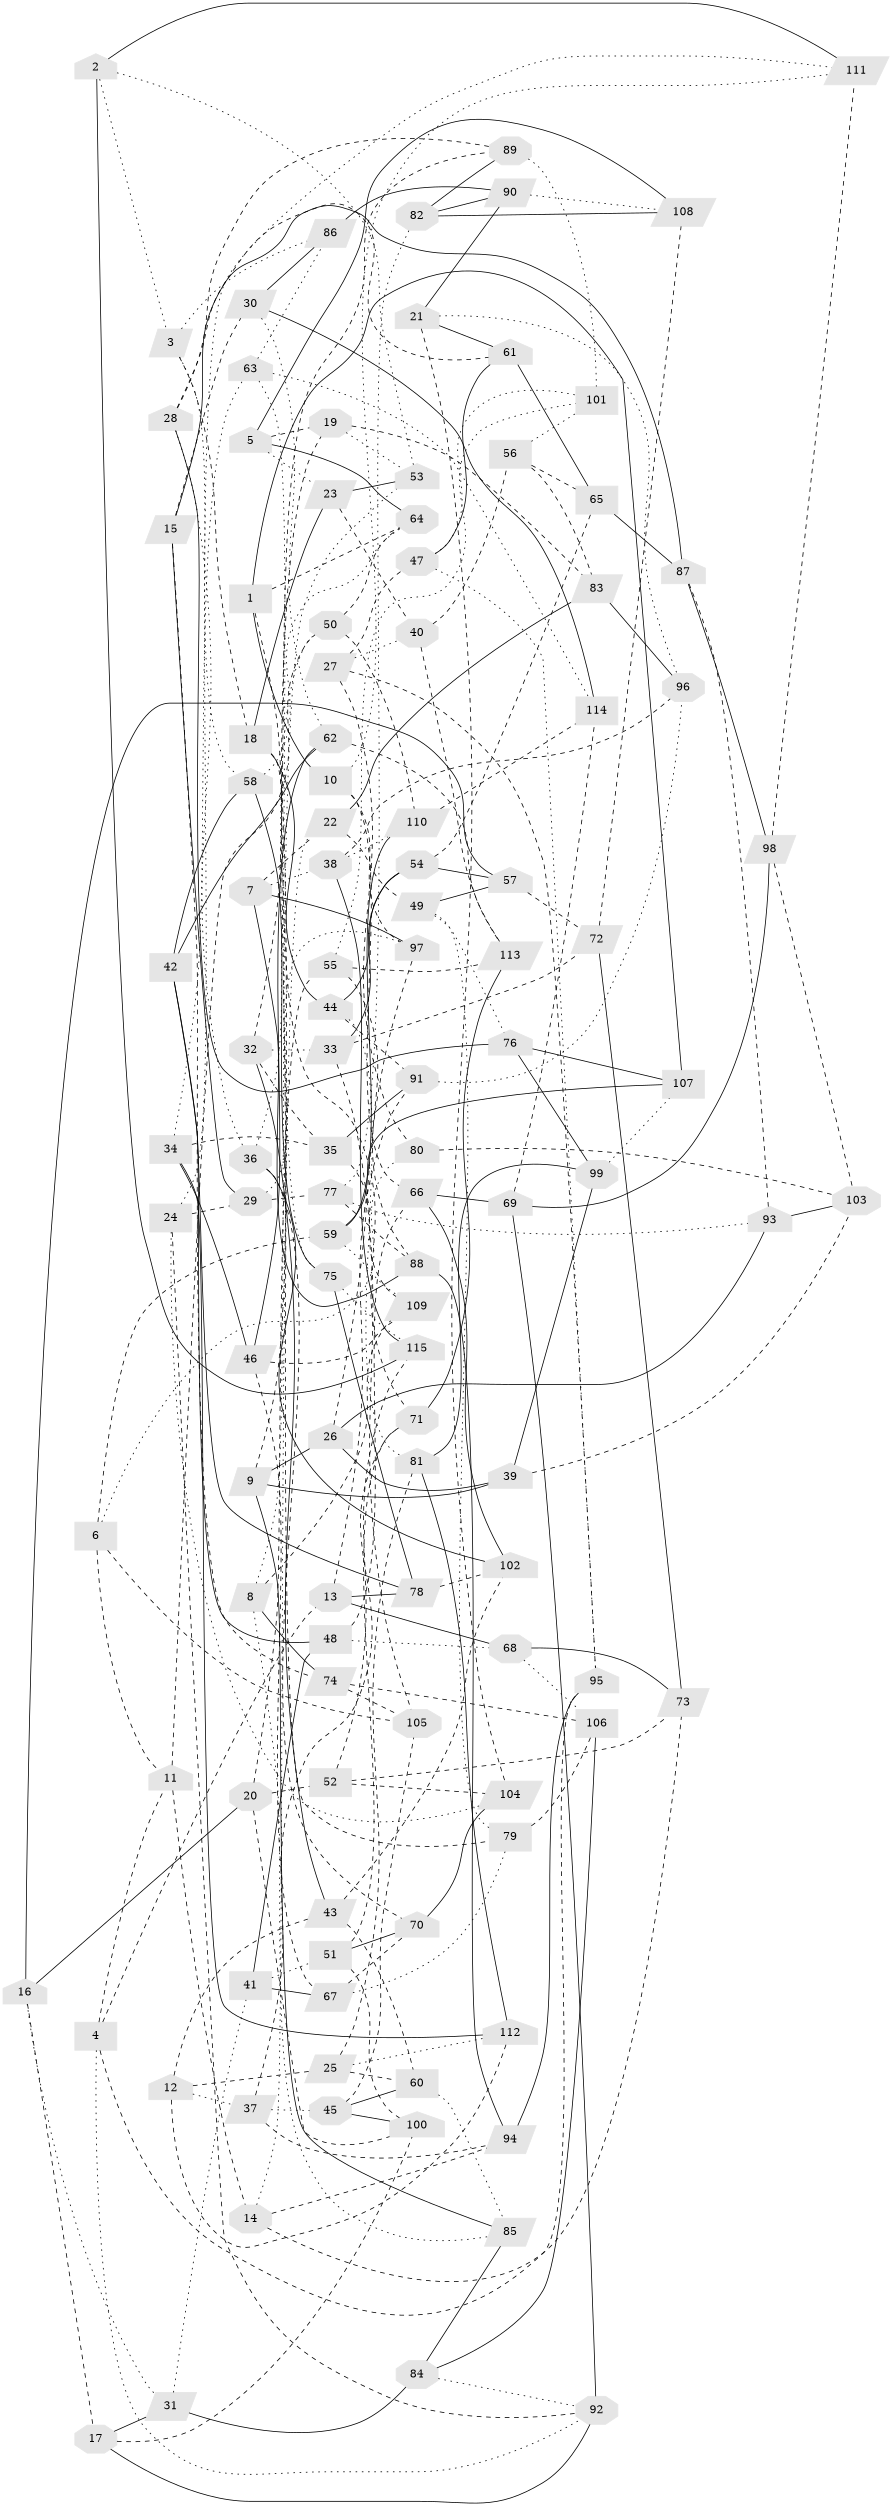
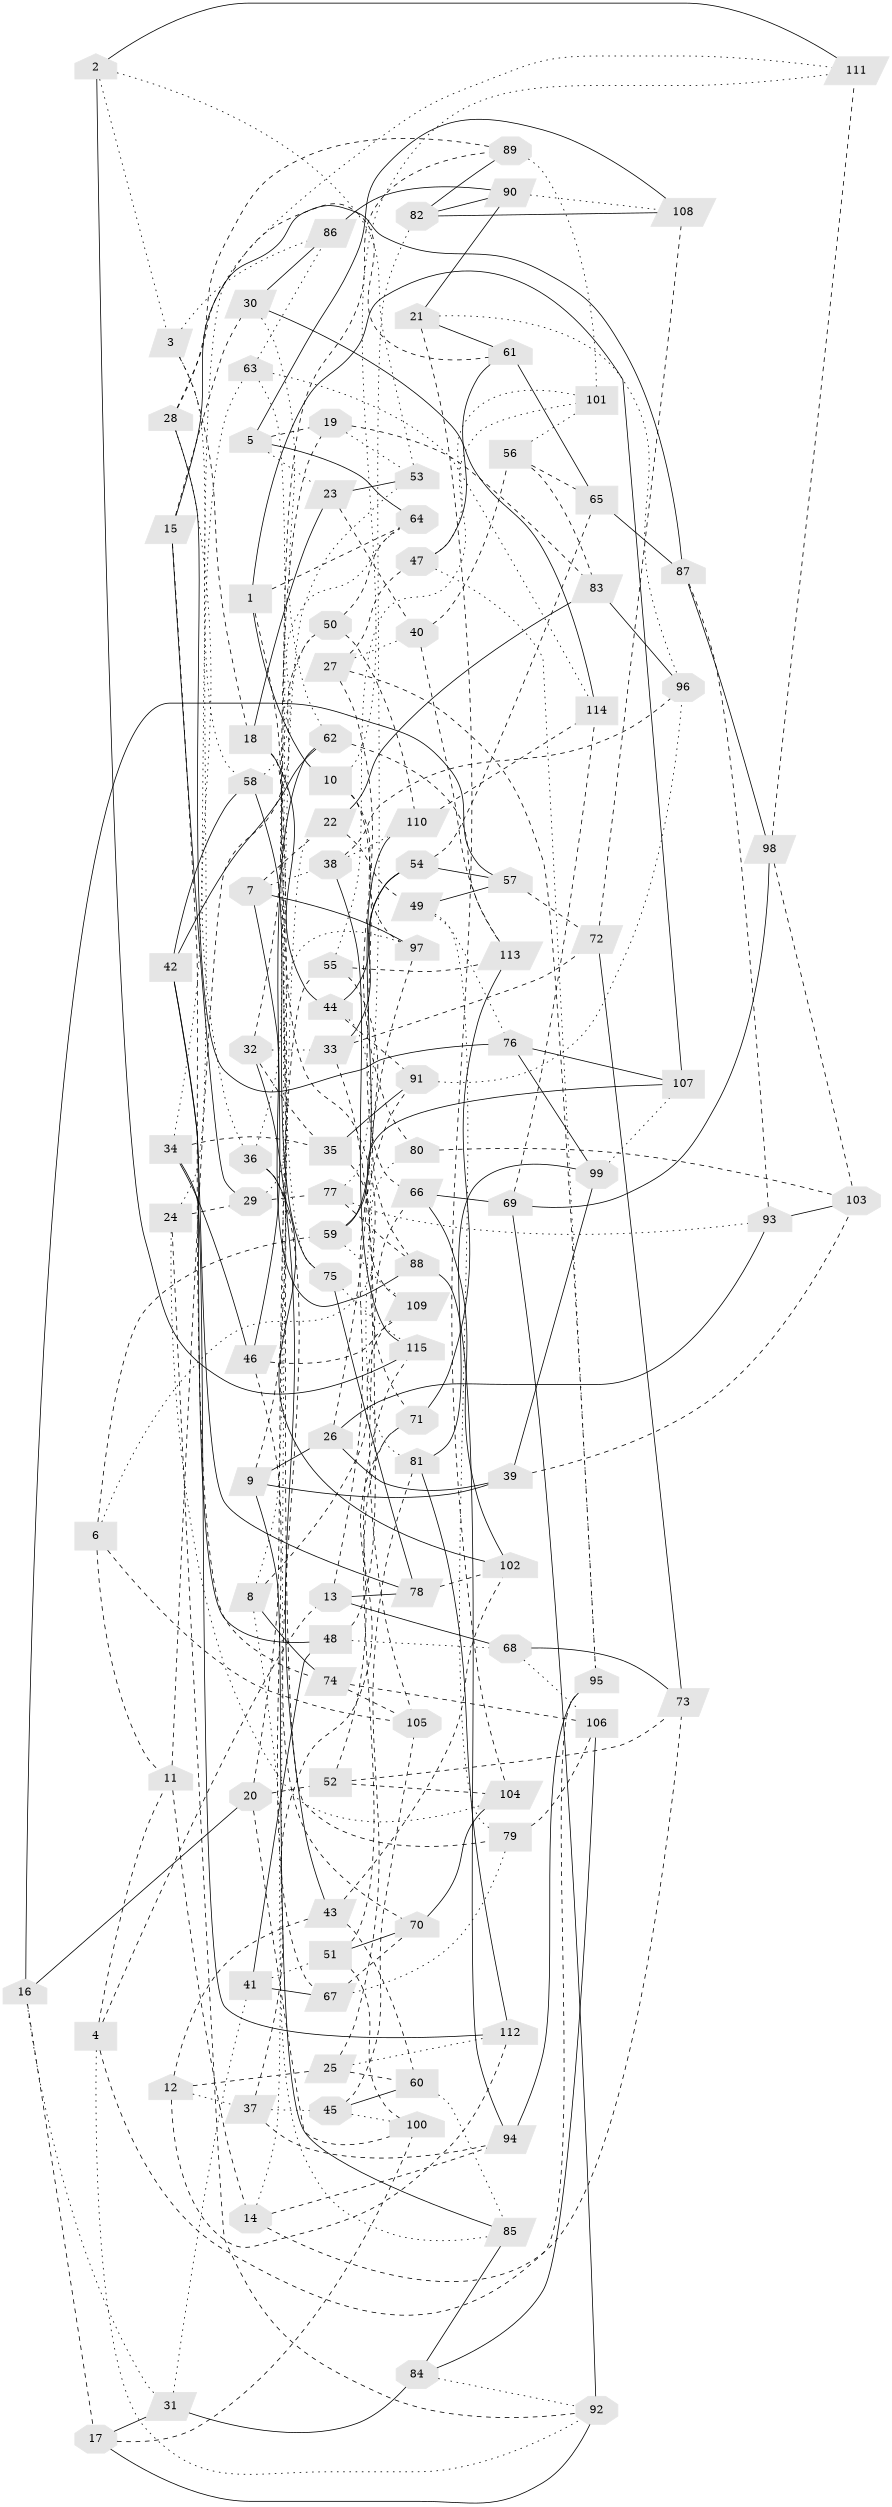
(371, 2118) -> (371, 2118)
